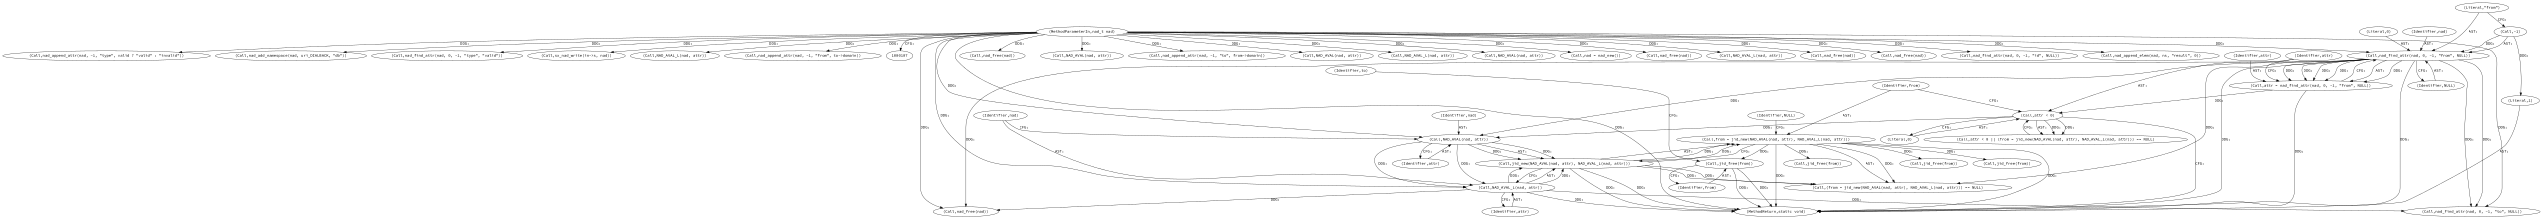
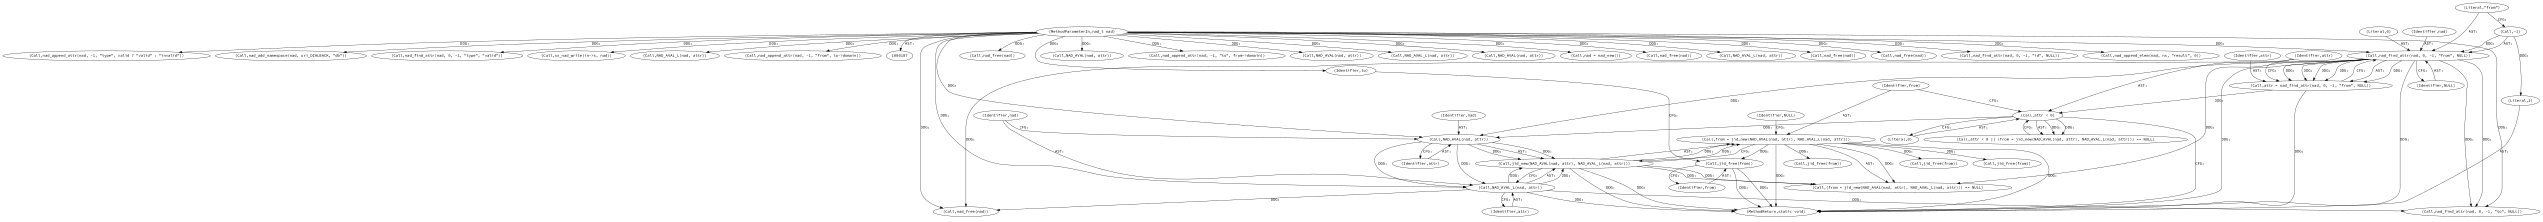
(911, 44) -> (911, 44)
(1316, 107) -> (1159, 70)
